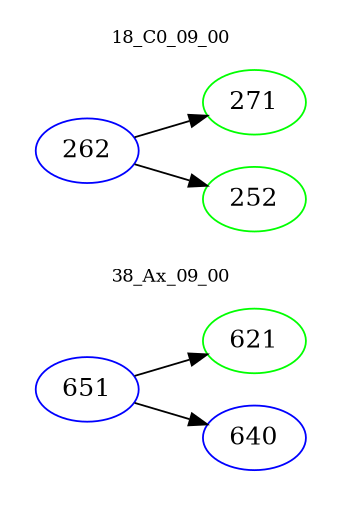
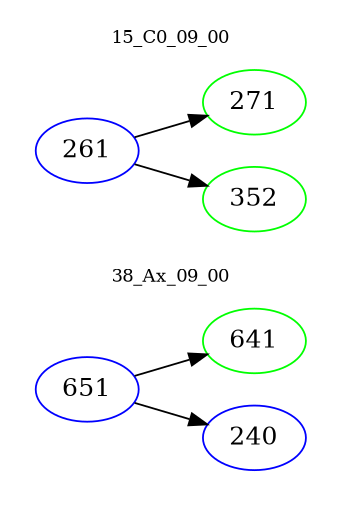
(171, 39) -> (171, 39)
(87, 151) -> (87, 151)
(254, 199) -> (254, 199)
(254, 341) -> (254, 341)
(254, 438) -> (254, 438)
